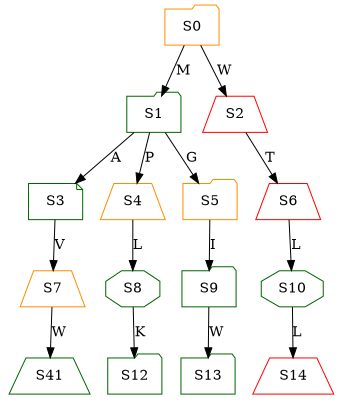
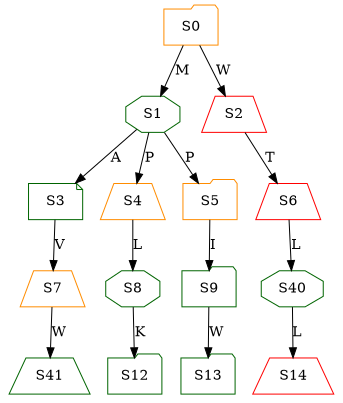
(154, 114) -> (153, 114)
(192, 158) -> (190, 158)
(292, 289) -> (292, 289)
